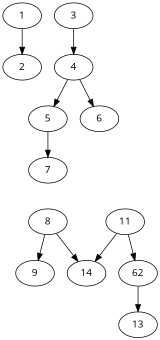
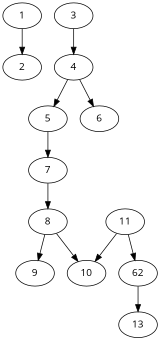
none -> (48, 192)
(87, 273) -> (87, 273)
